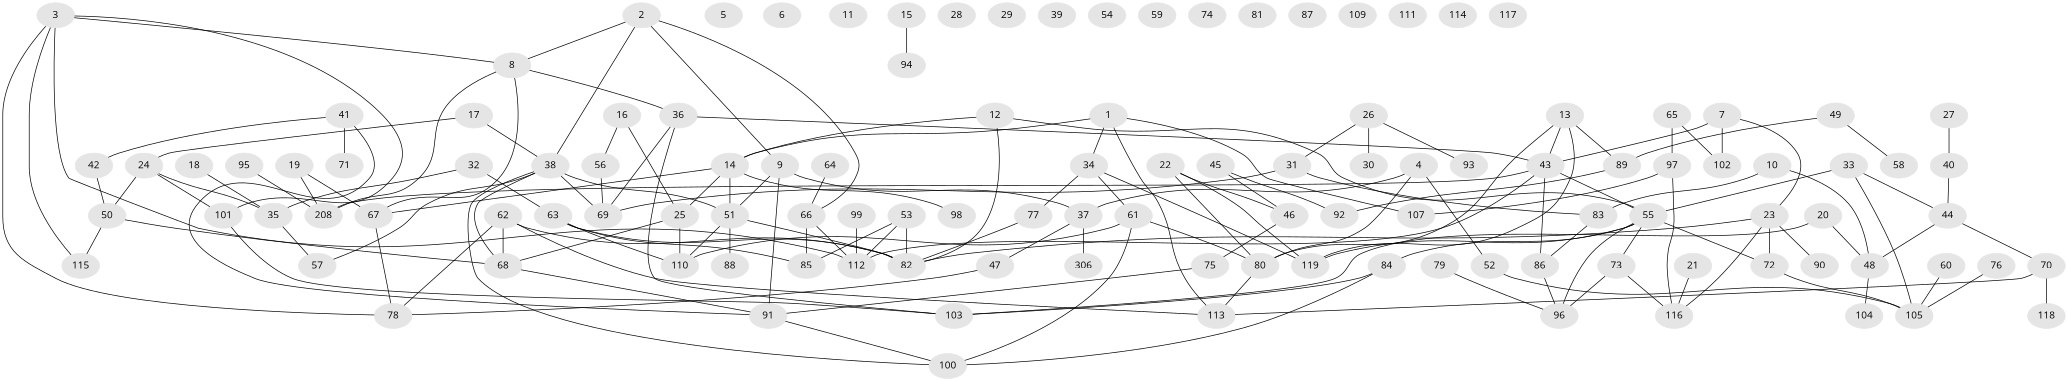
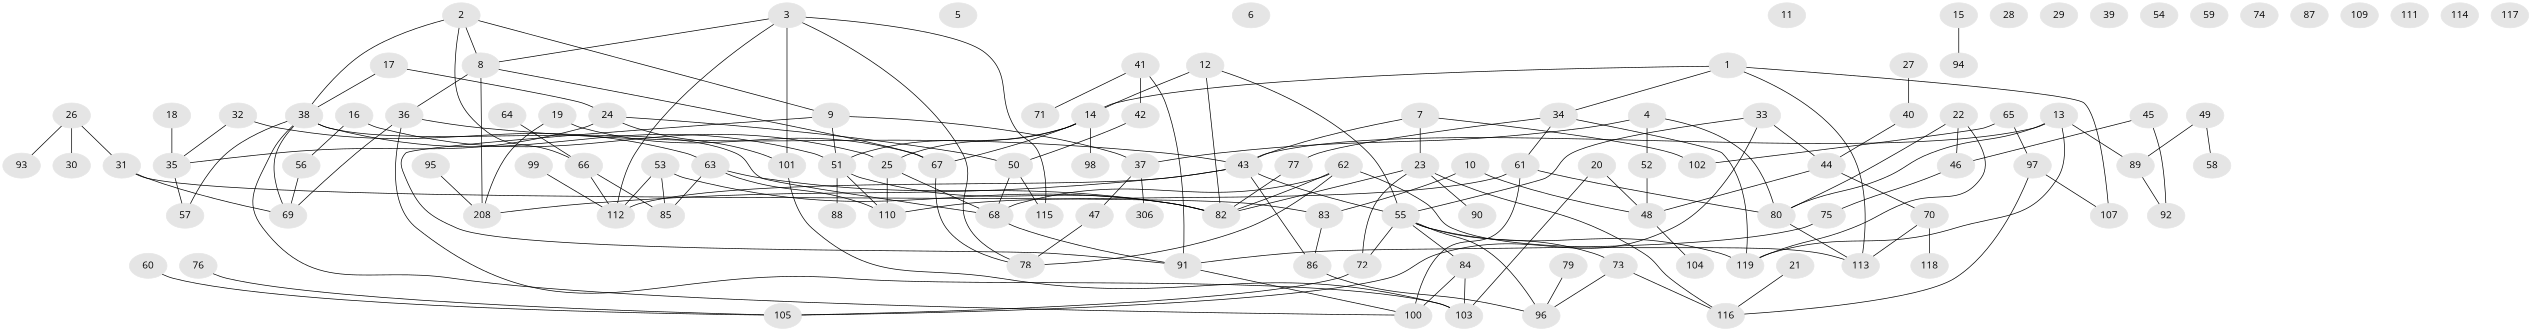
(1257, 15) -> none
(1712, 290) -> (1647, 188)
